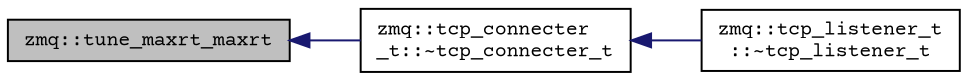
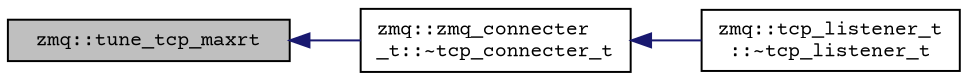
(149, 40) -> (149, 40)
(496, 40) -> (496, 40)
